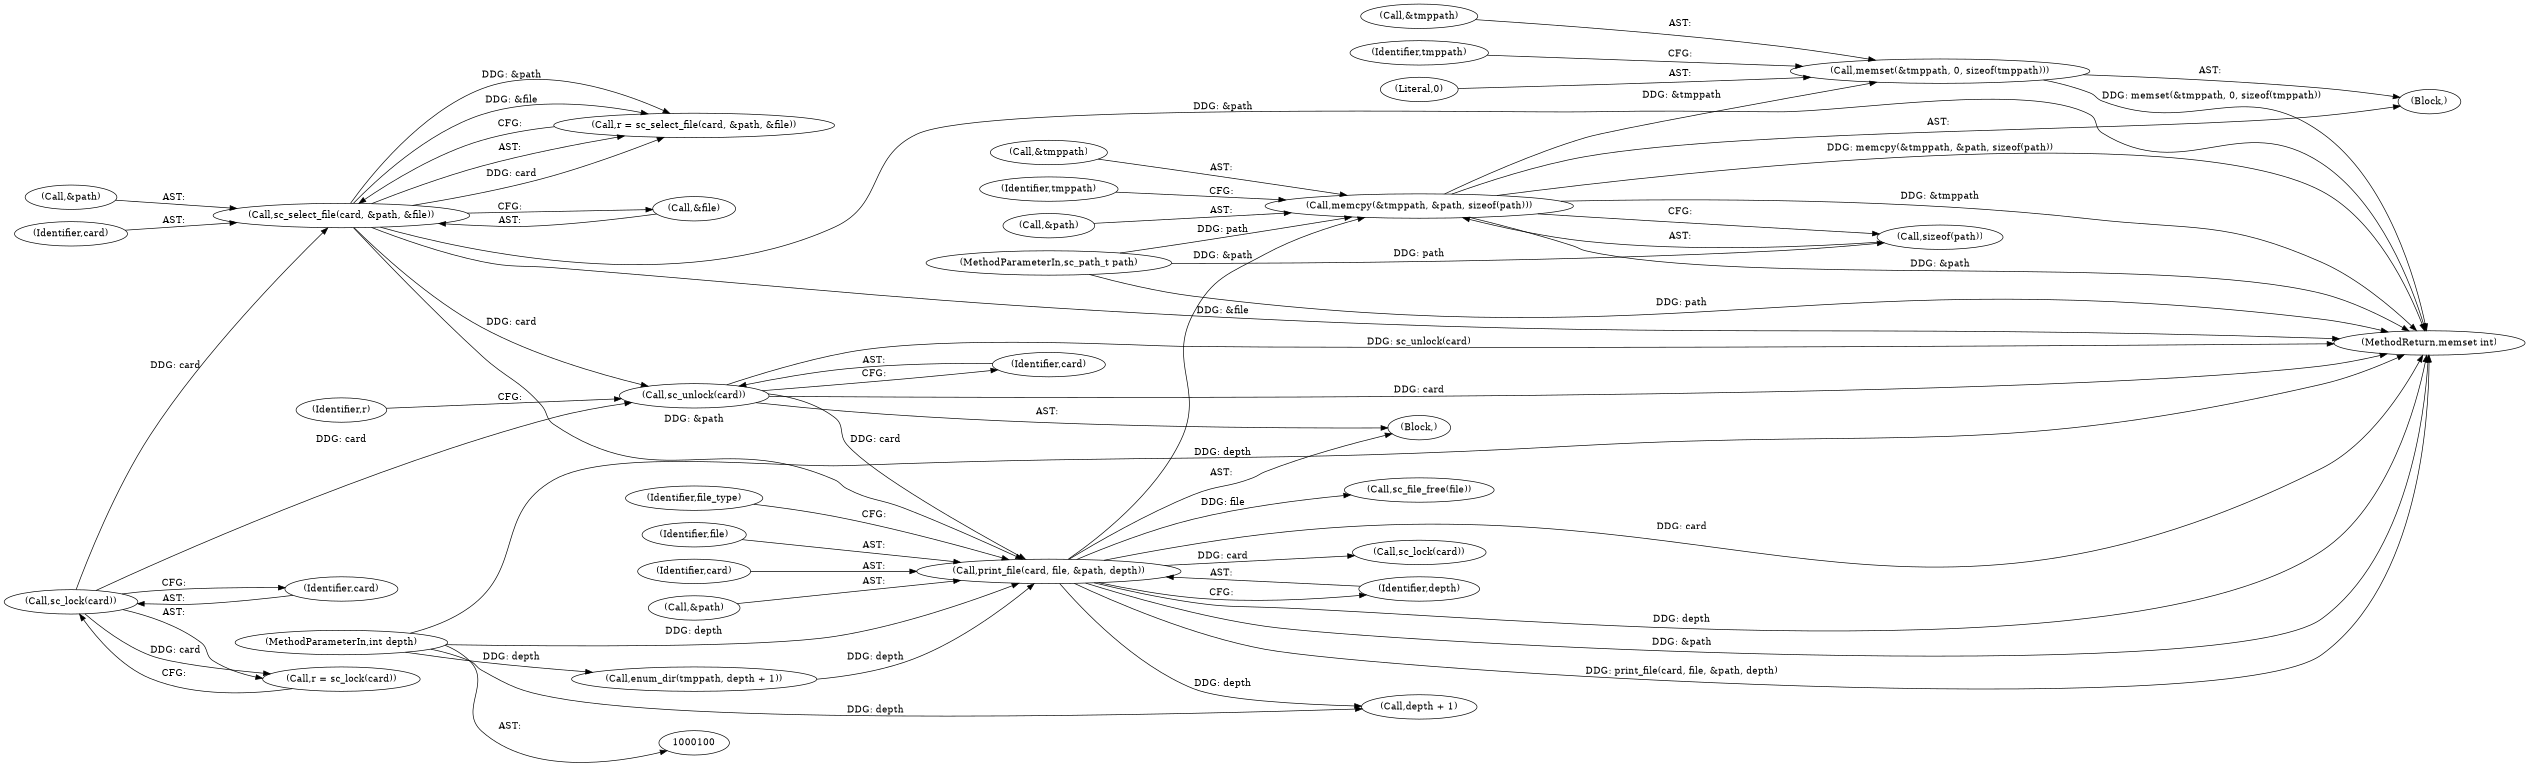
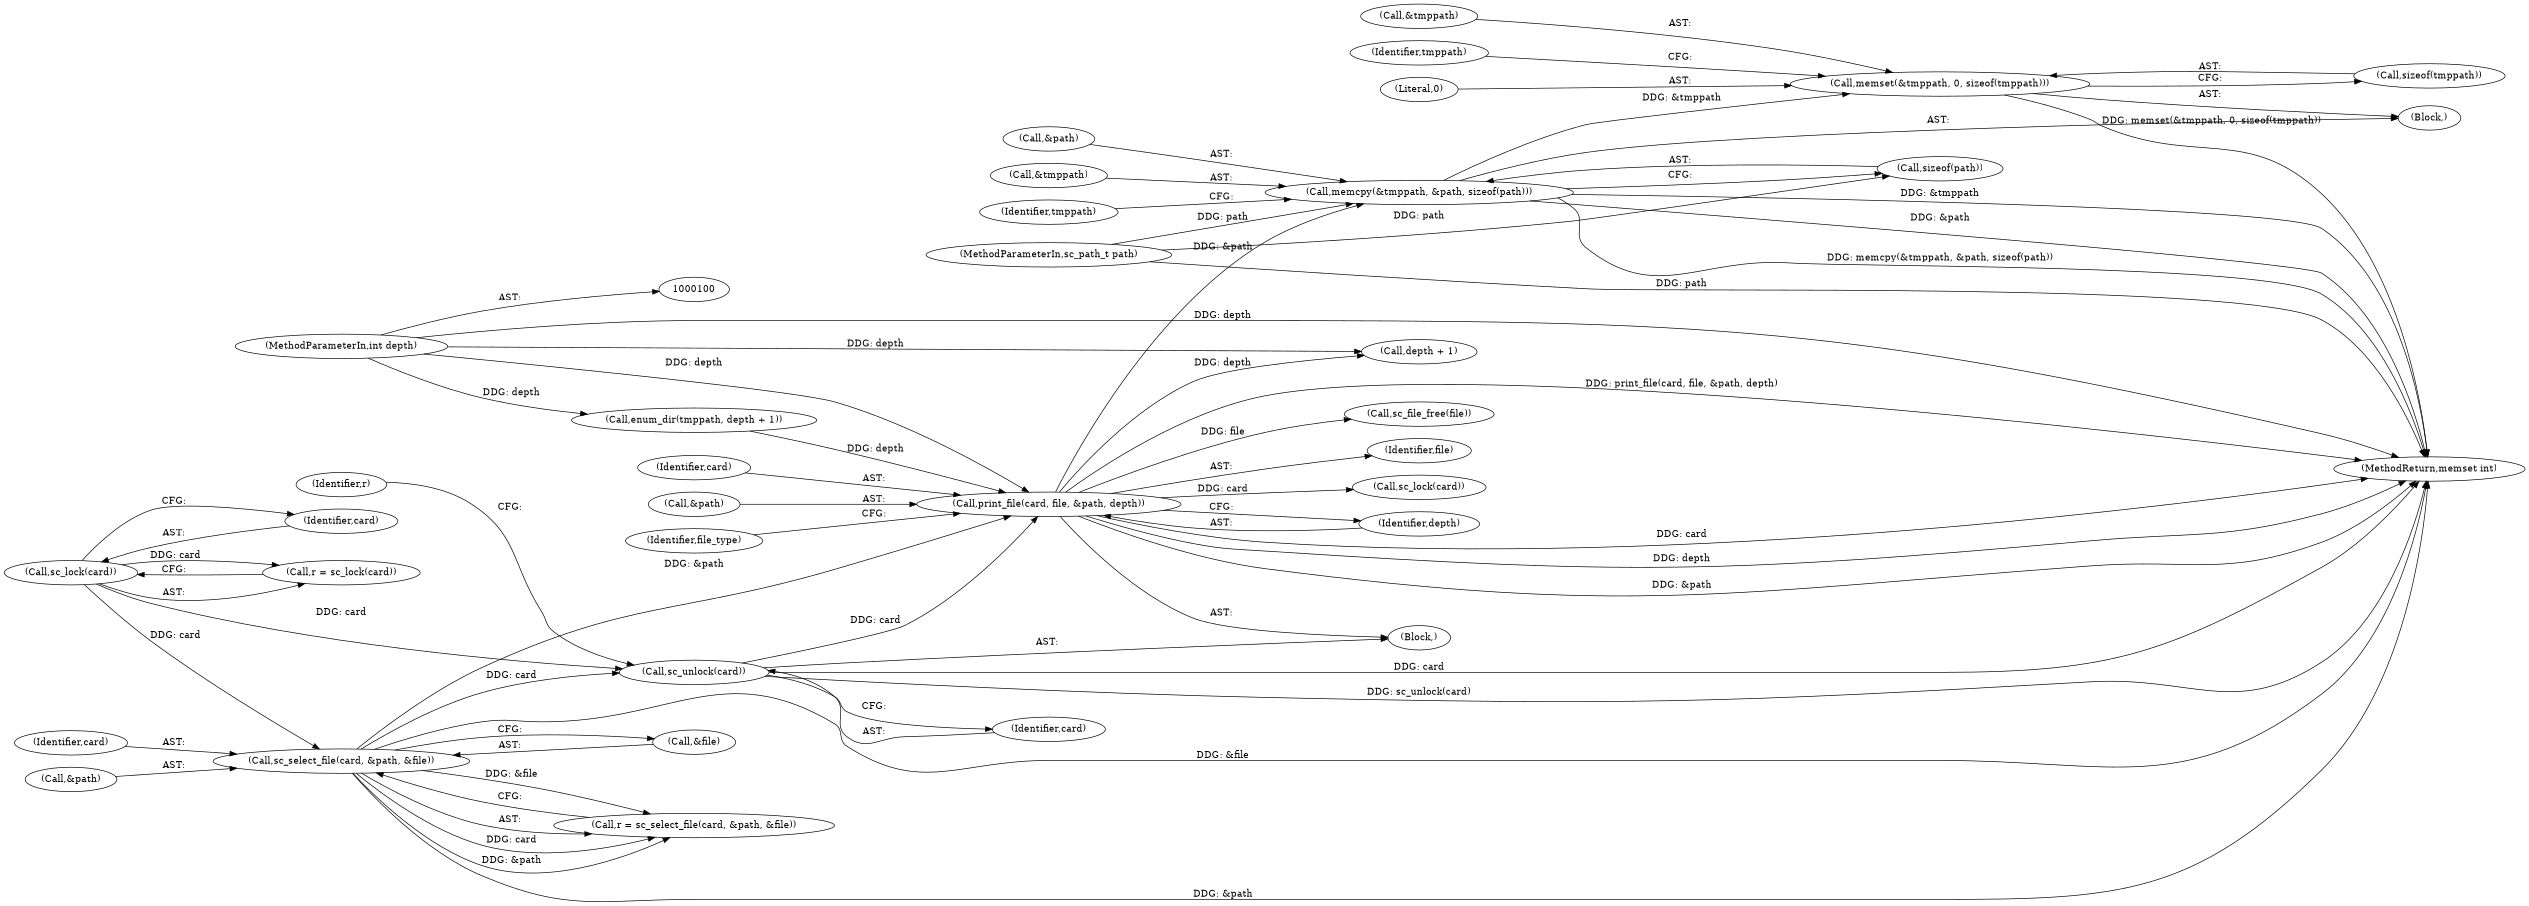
none -> (2429, 76)
(848, 551) -> (1238, 473)
